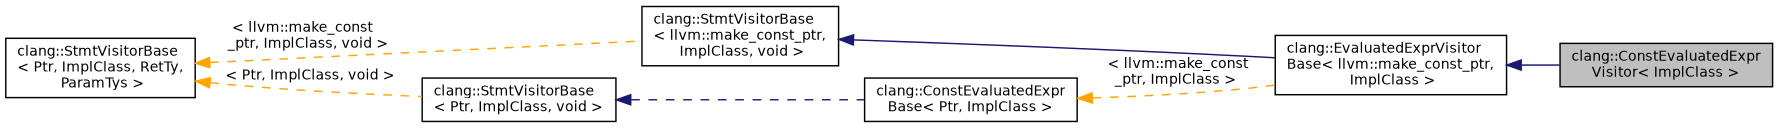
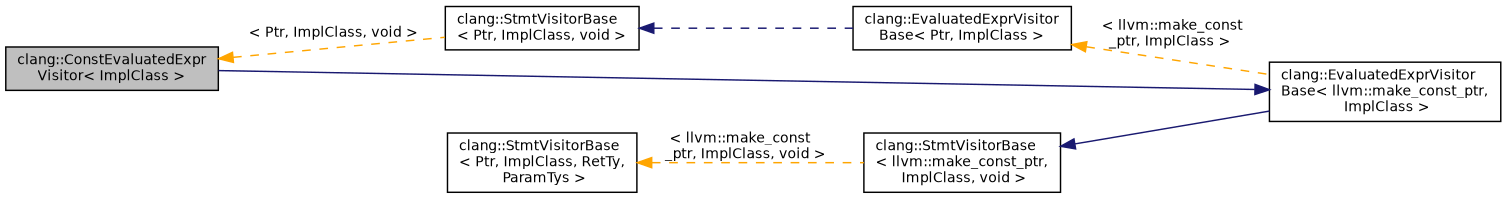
(316, 91) -> (339, 47)
(971, 100) -> (962, 28)
